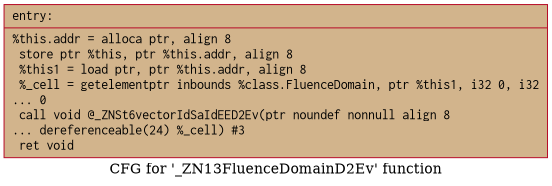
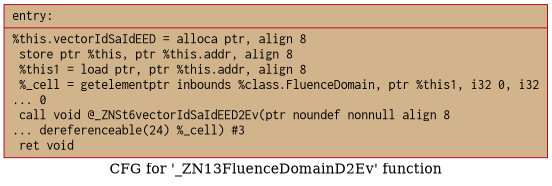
(122, 39) -> (160, 39)
